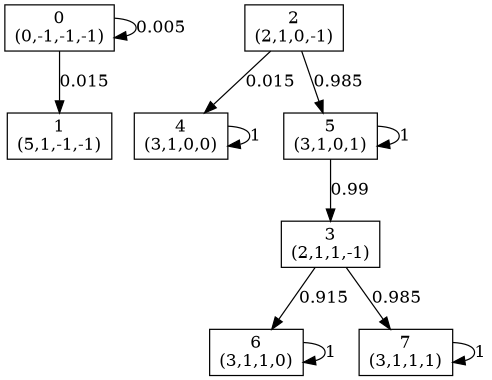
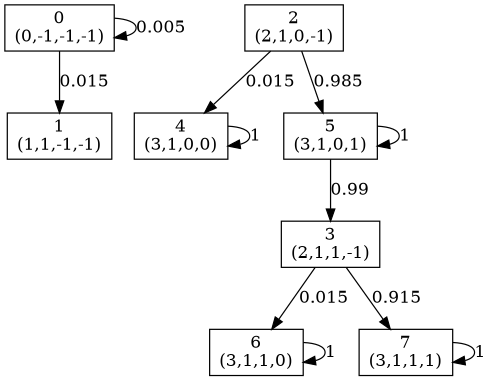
(60, 136) -> (60, 136)
(324, 298) -> (324, 298)
(397, 298) -> (397, 298)
